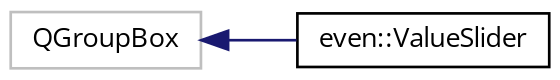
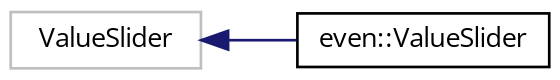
(106, 40) -> (106, 40)
